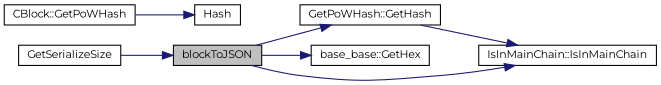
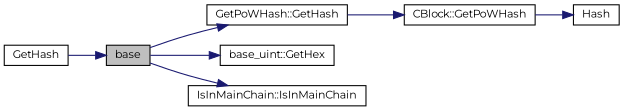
(464, 34) -> (370, 15)
(70, 55) -> (36, 55)
(218, 55) -> (128, 55)
(370, 55) -> (277, 55)
